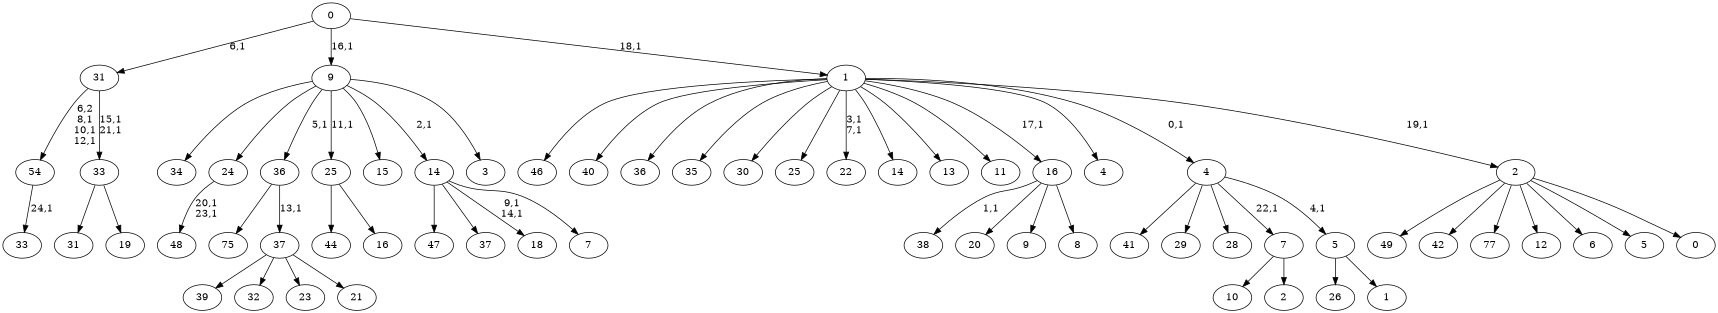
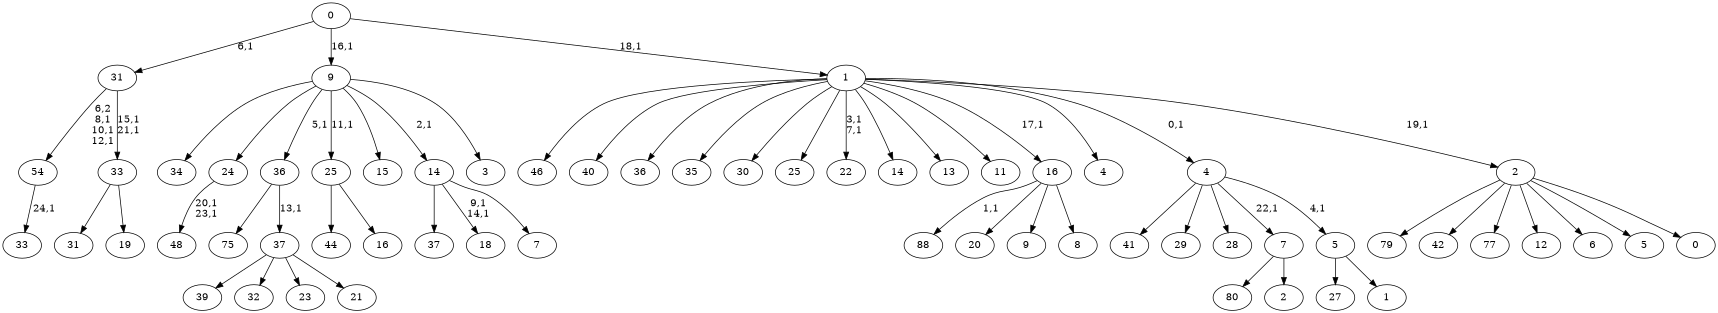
(434, 245) -> none
(923, 245) -> (923, 245)
(1387, 245) -> (1387, 245)
(1232, 298) -> (1232, 298)
(1335, 298) -> (1335, 298)
